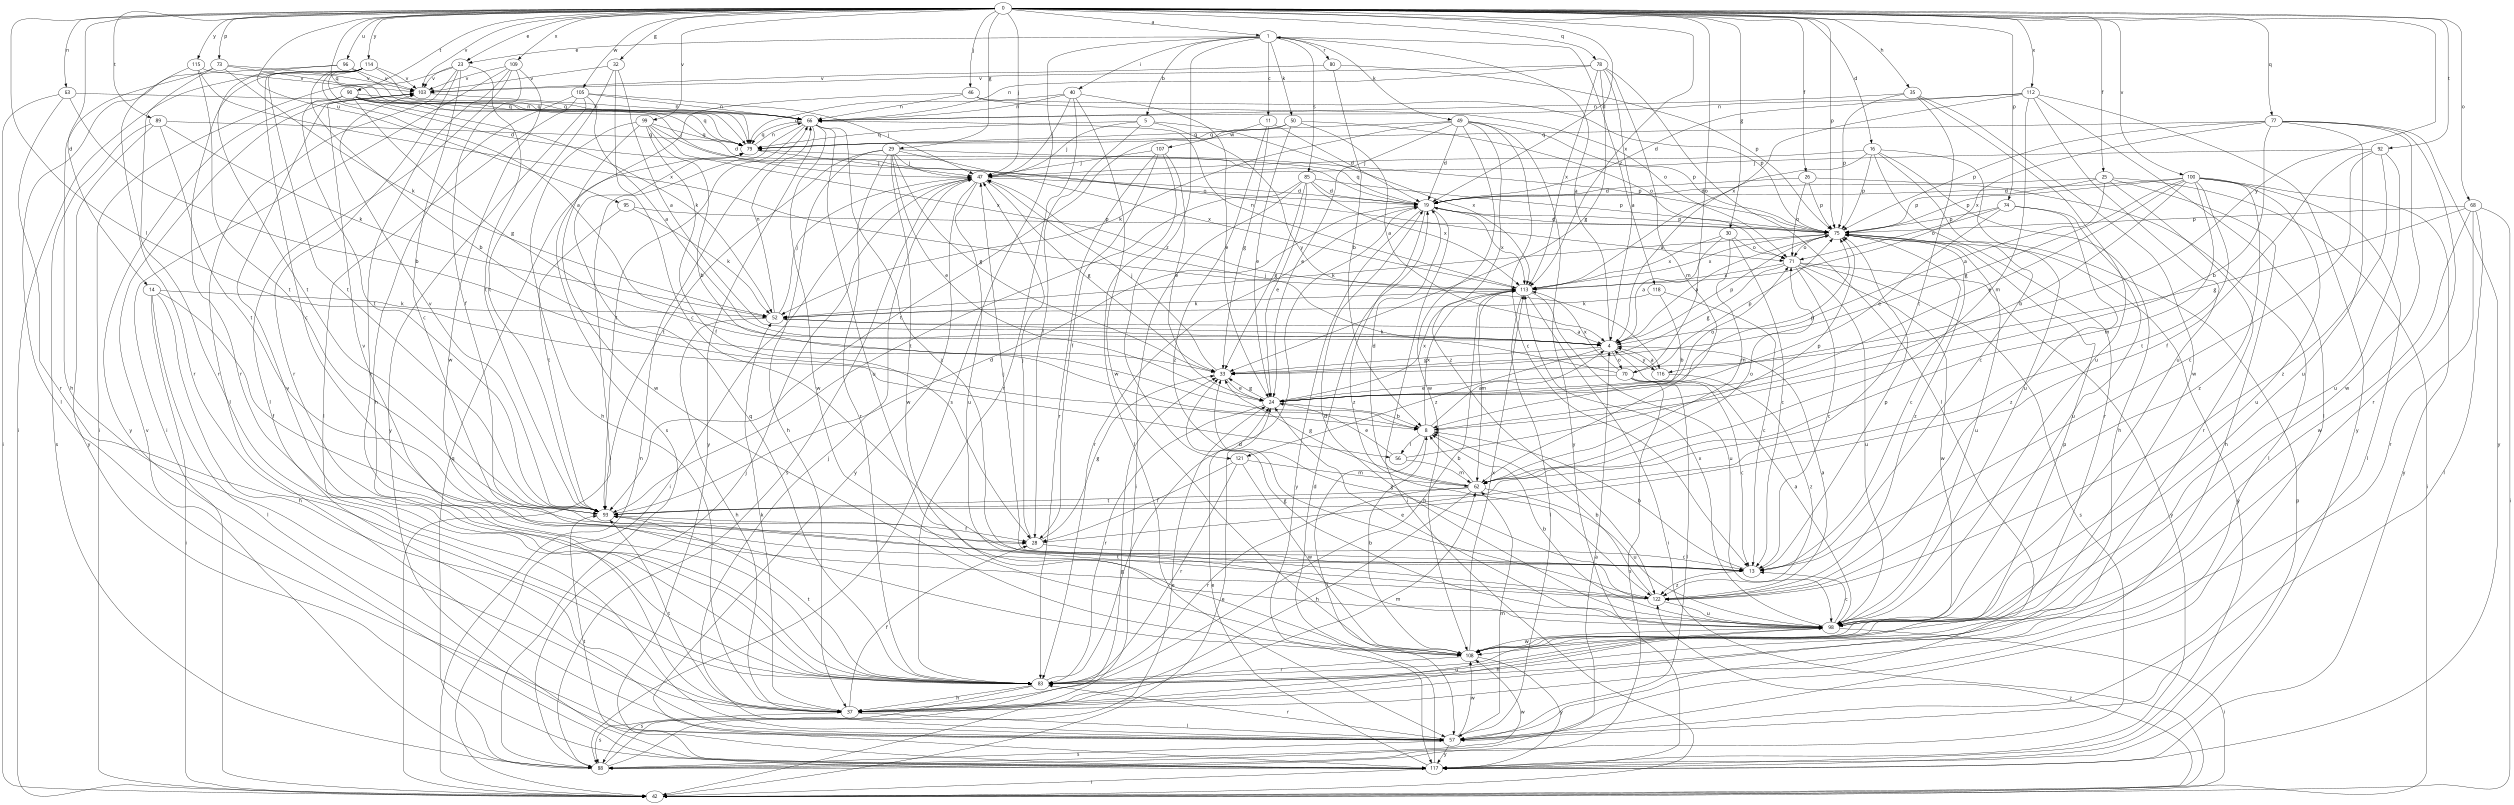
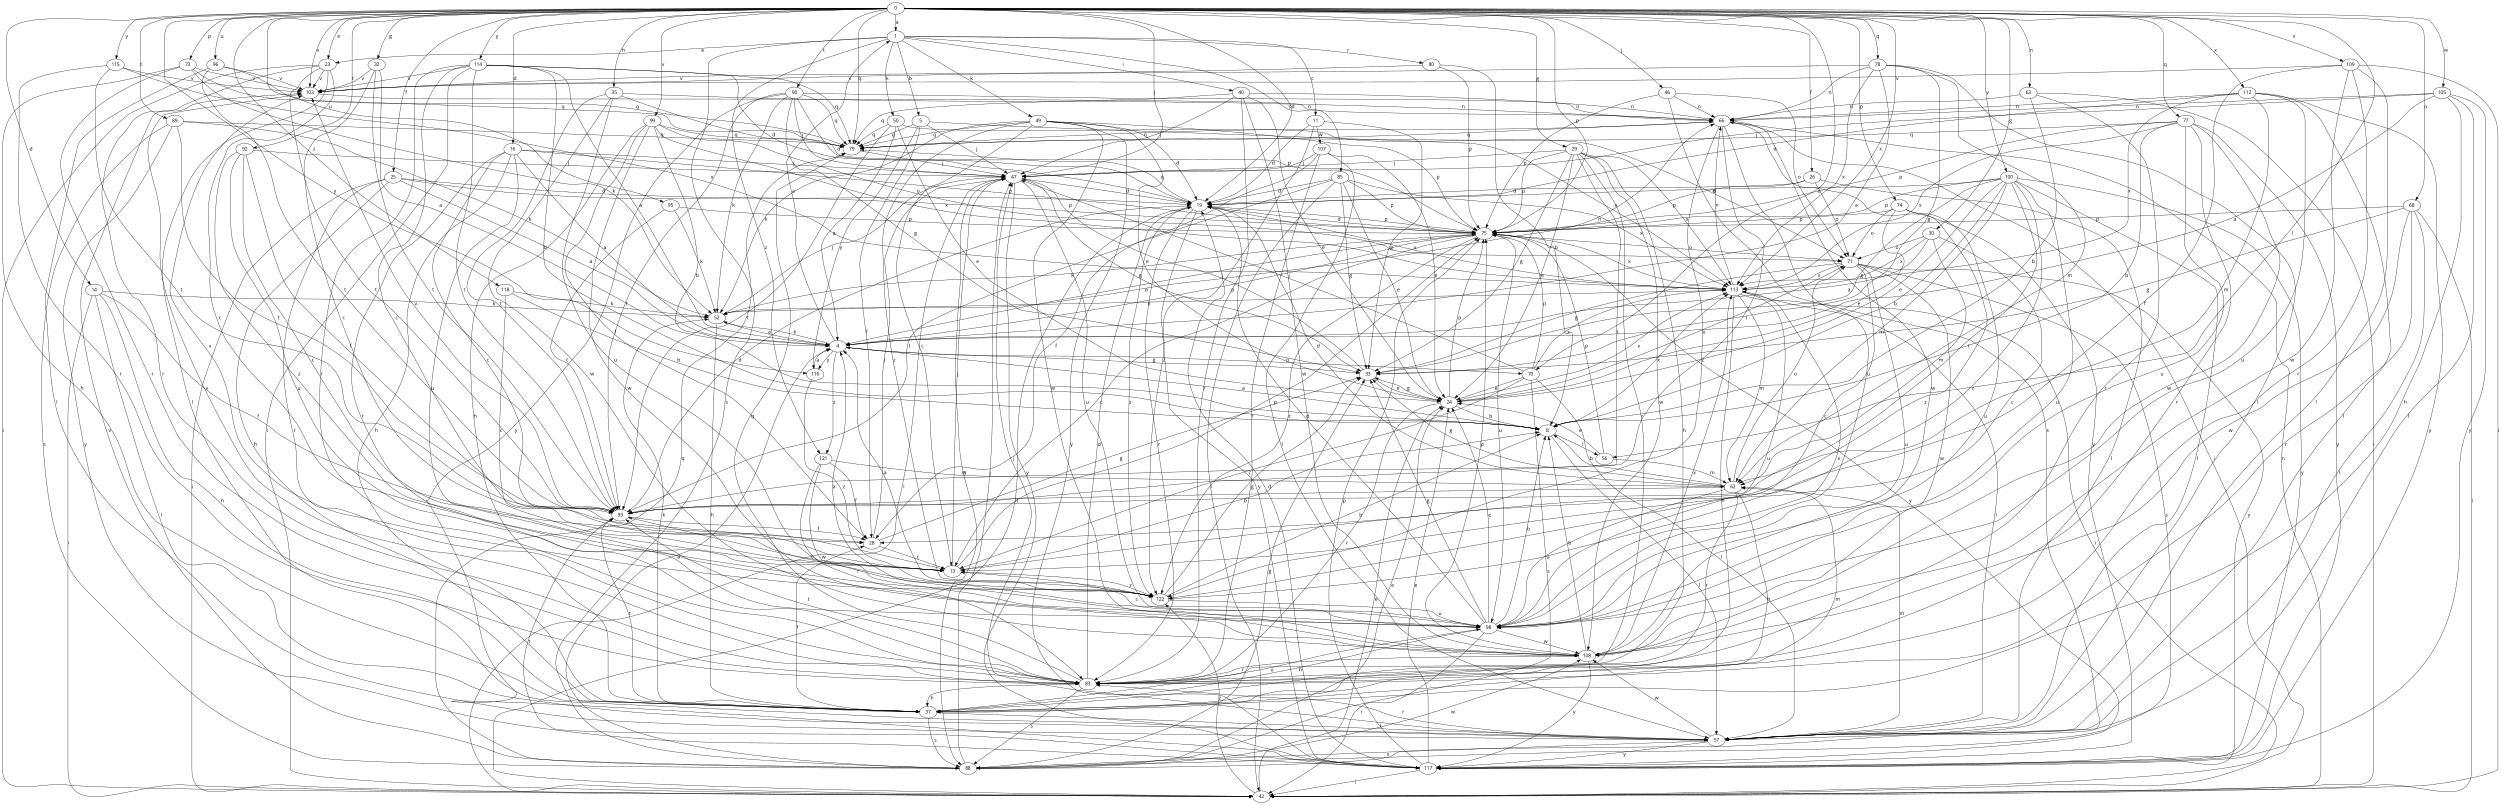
(1548, 46) -> (272, 20)
